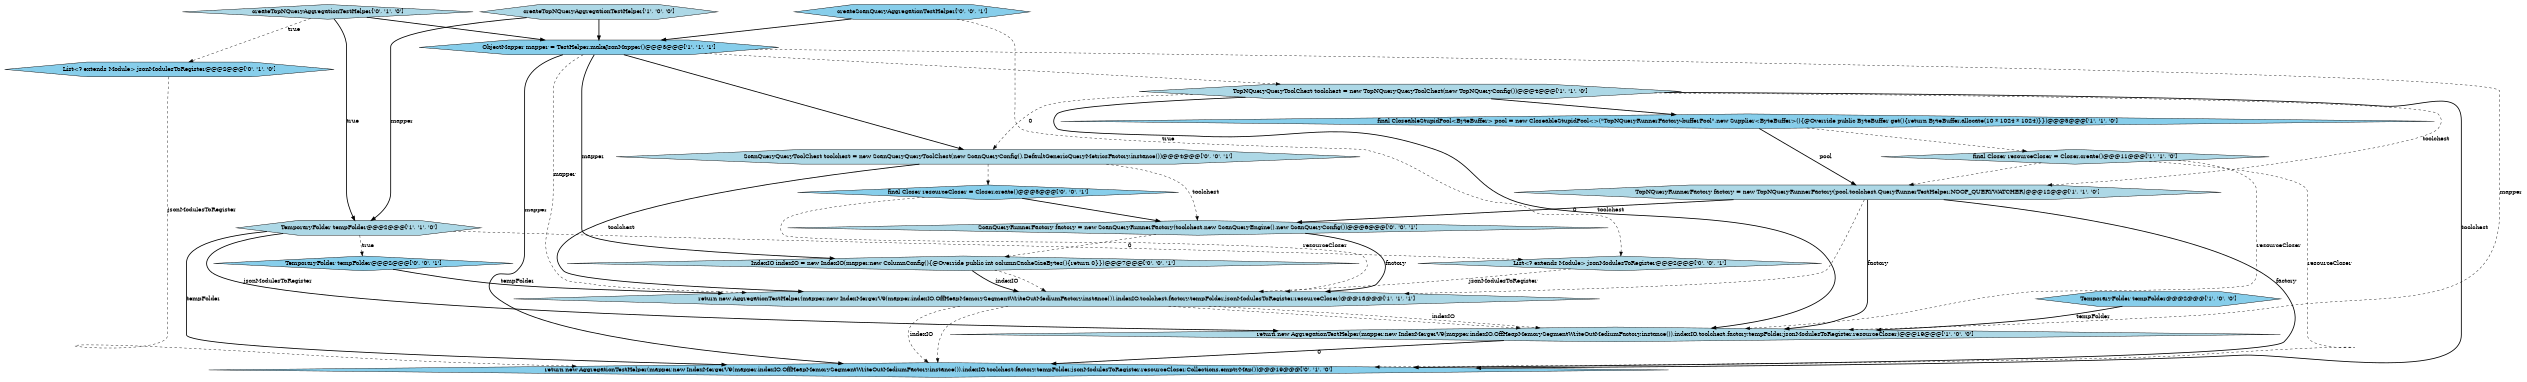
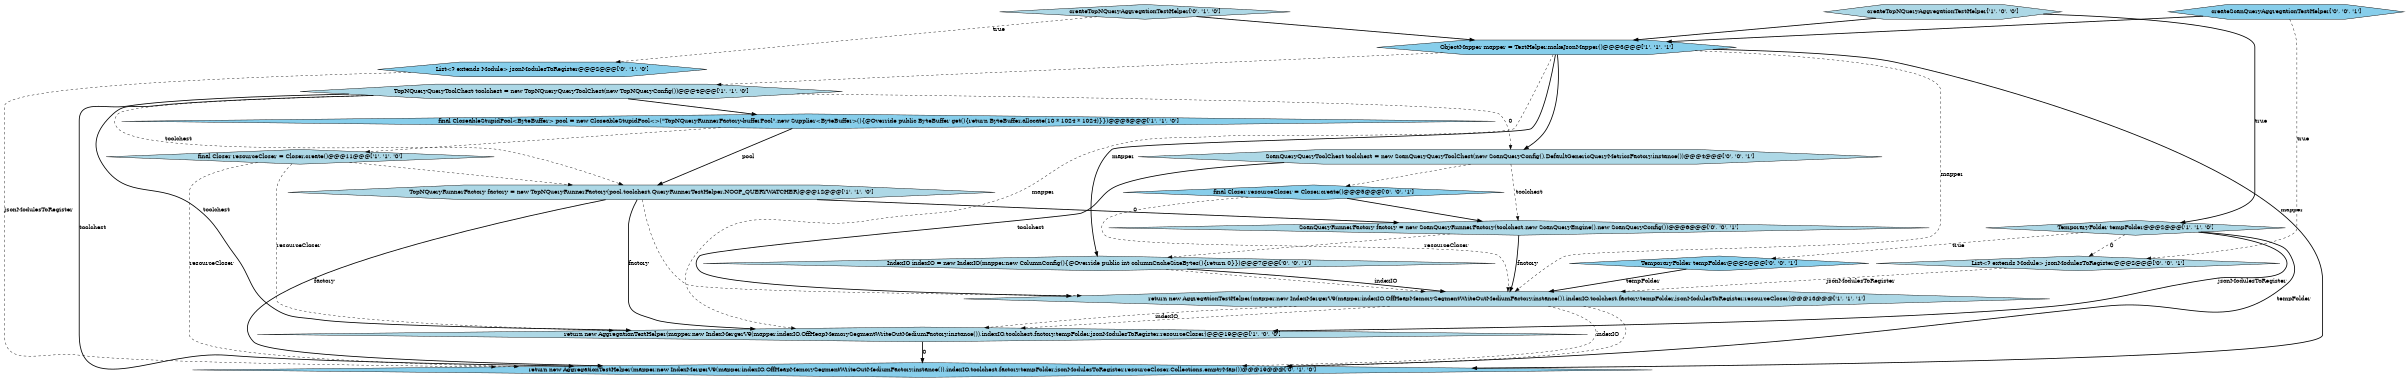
(347, 117) -> none
(402, 121) -> (2261, 121)
(359, 228) -> (2136, 228)
(2158, 299) -> none
